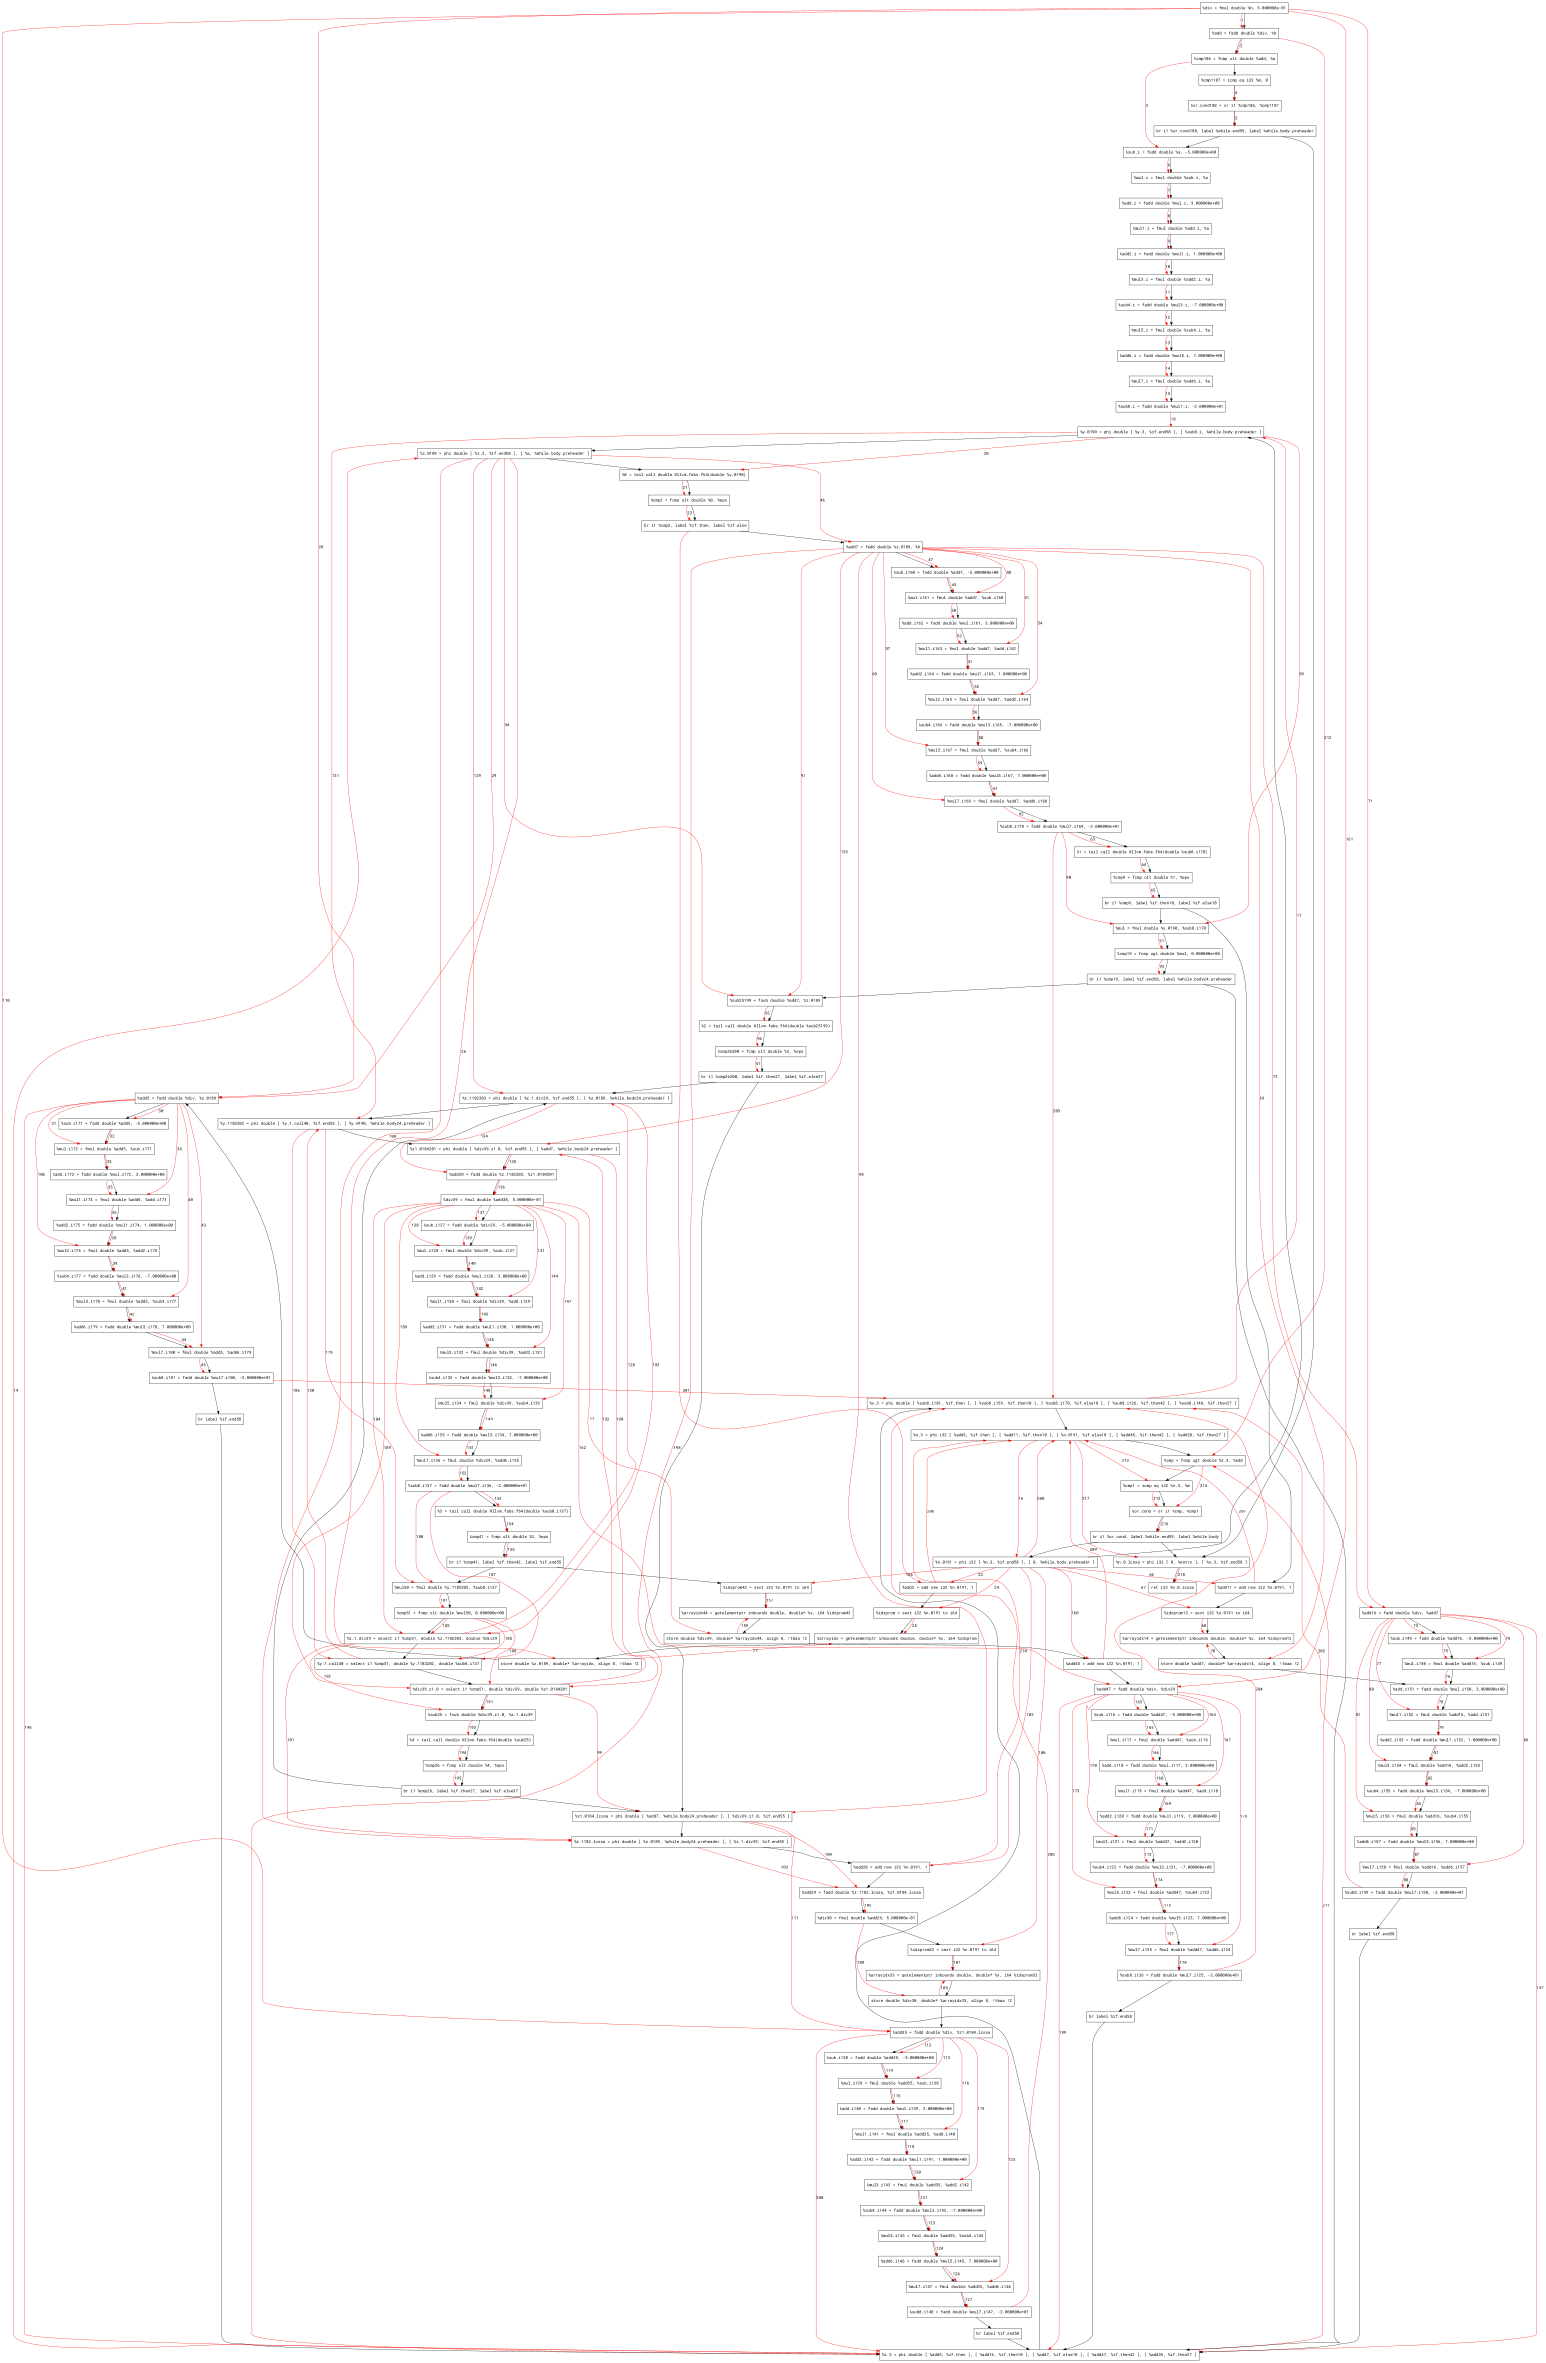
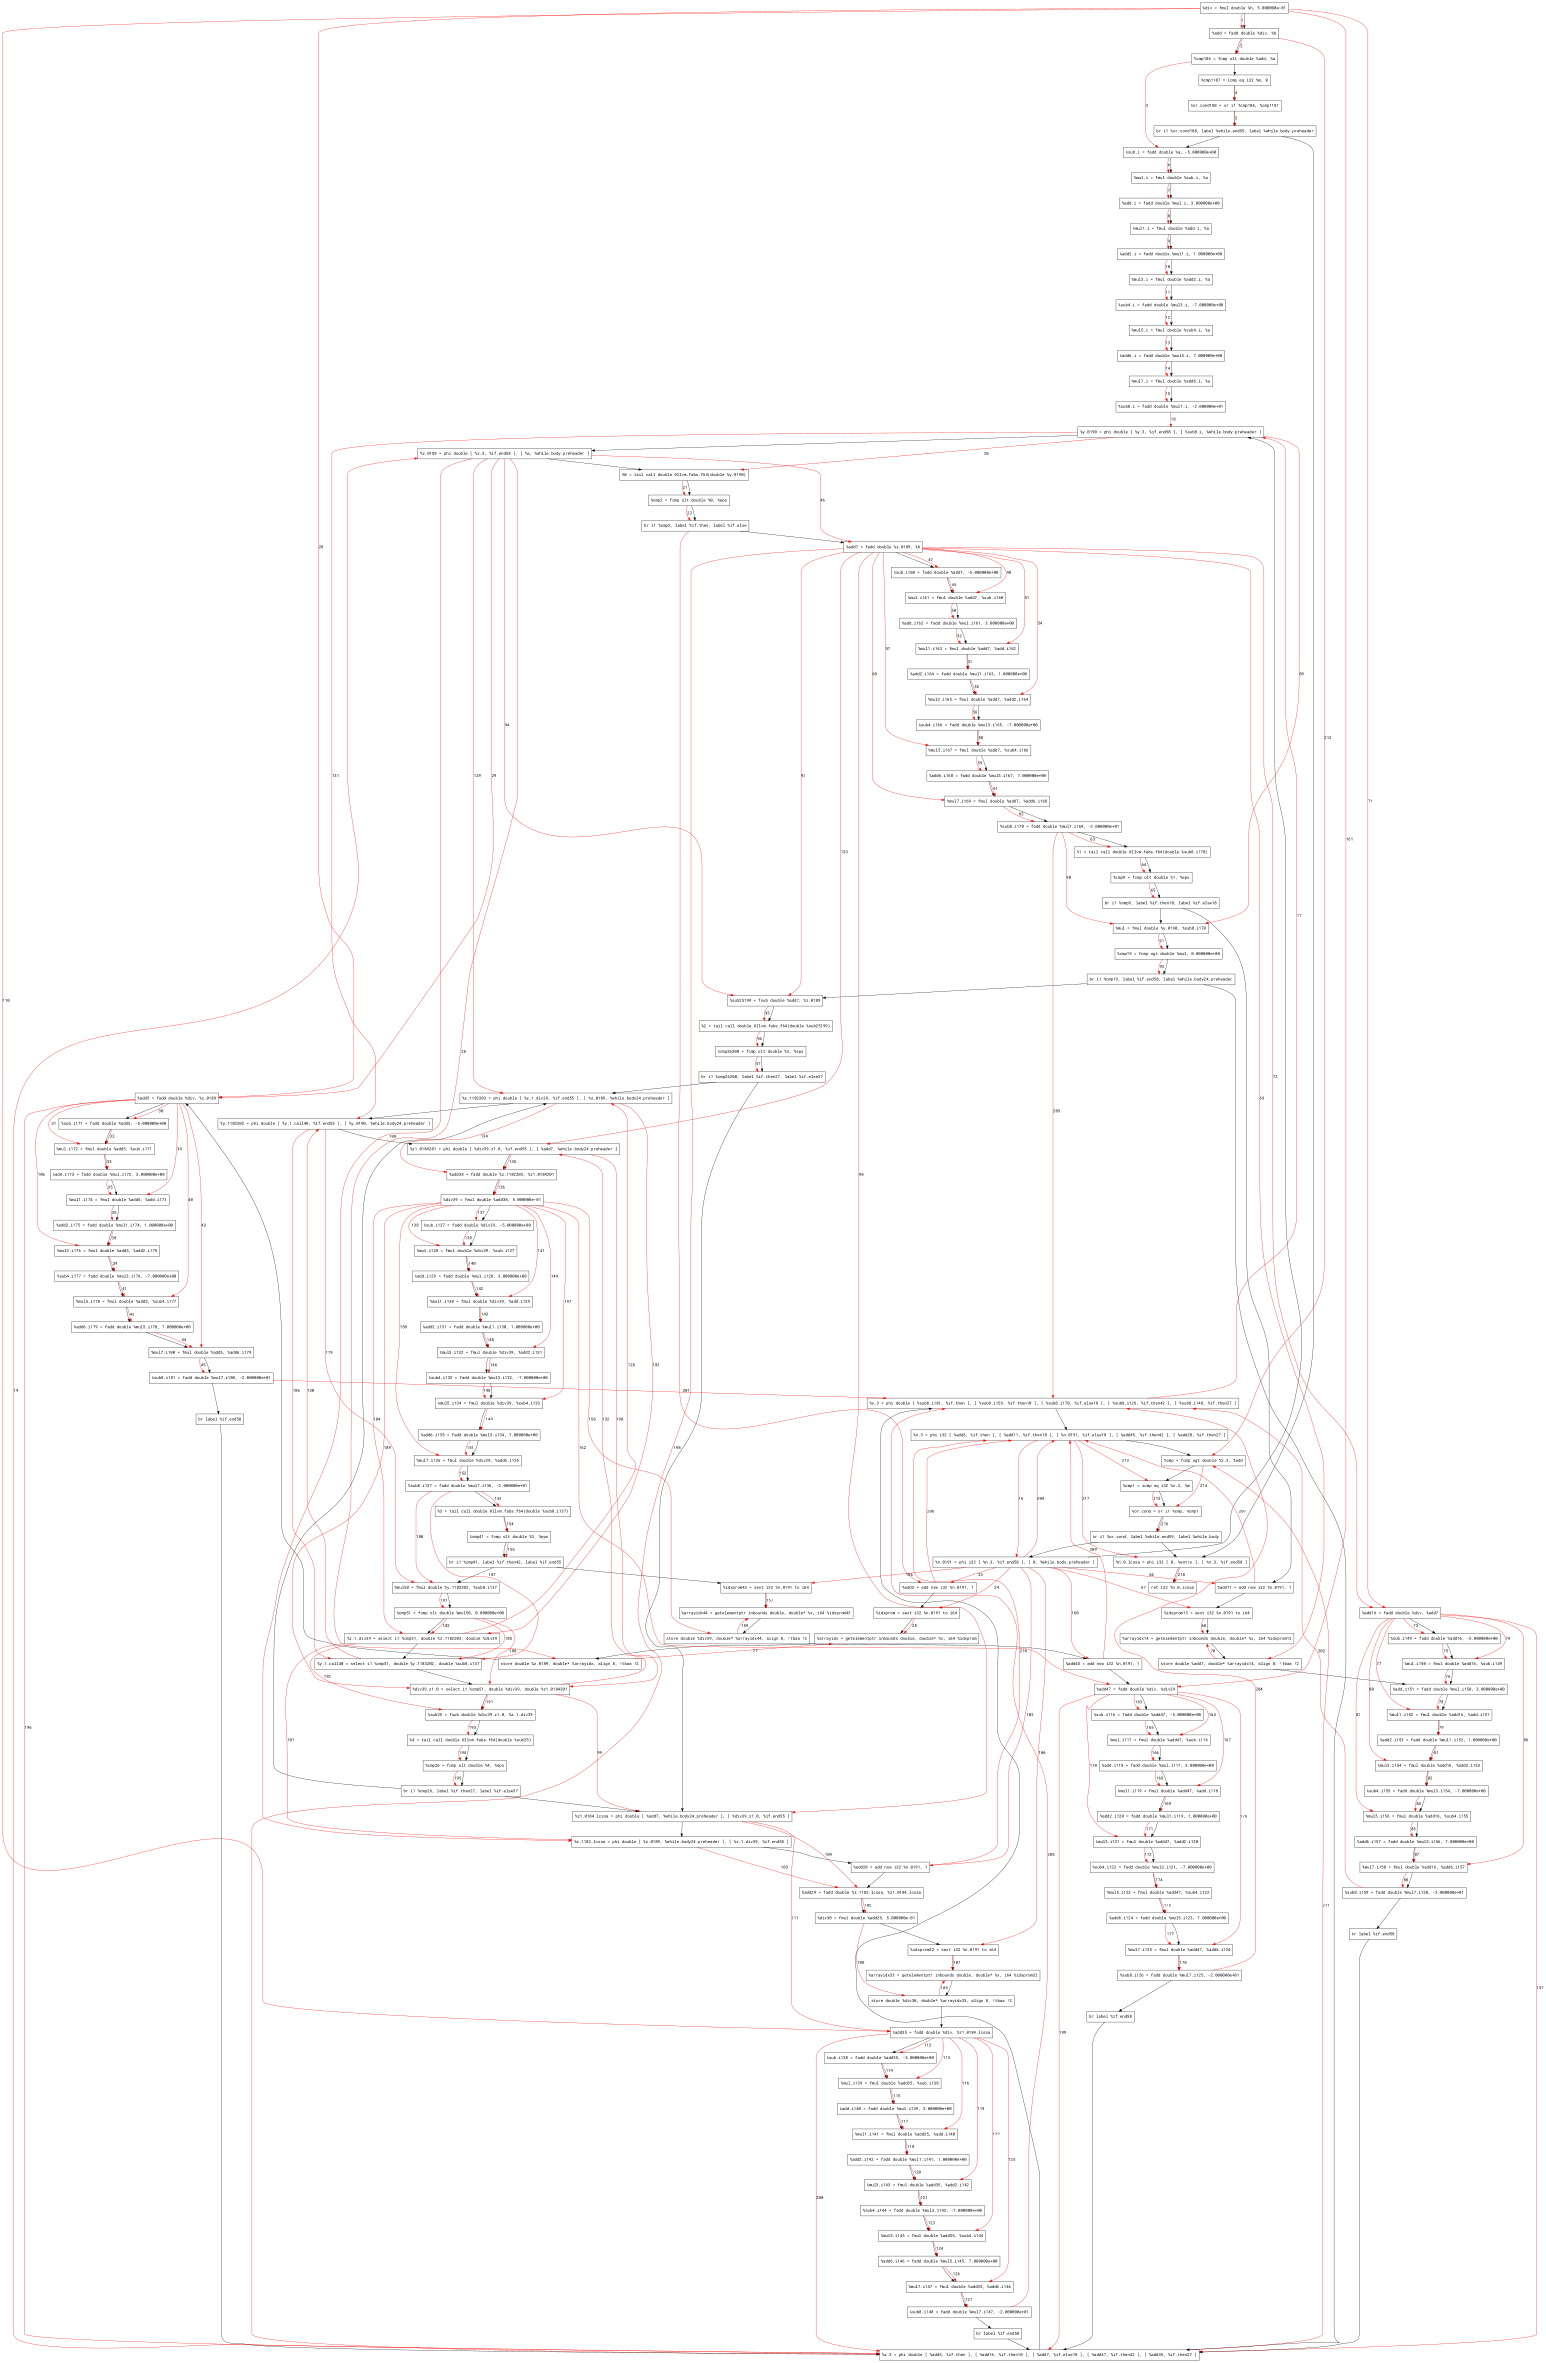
(592, 1419) -> (592, 1419)
(1072, 1793) -> none
none -> (993, 2132)
